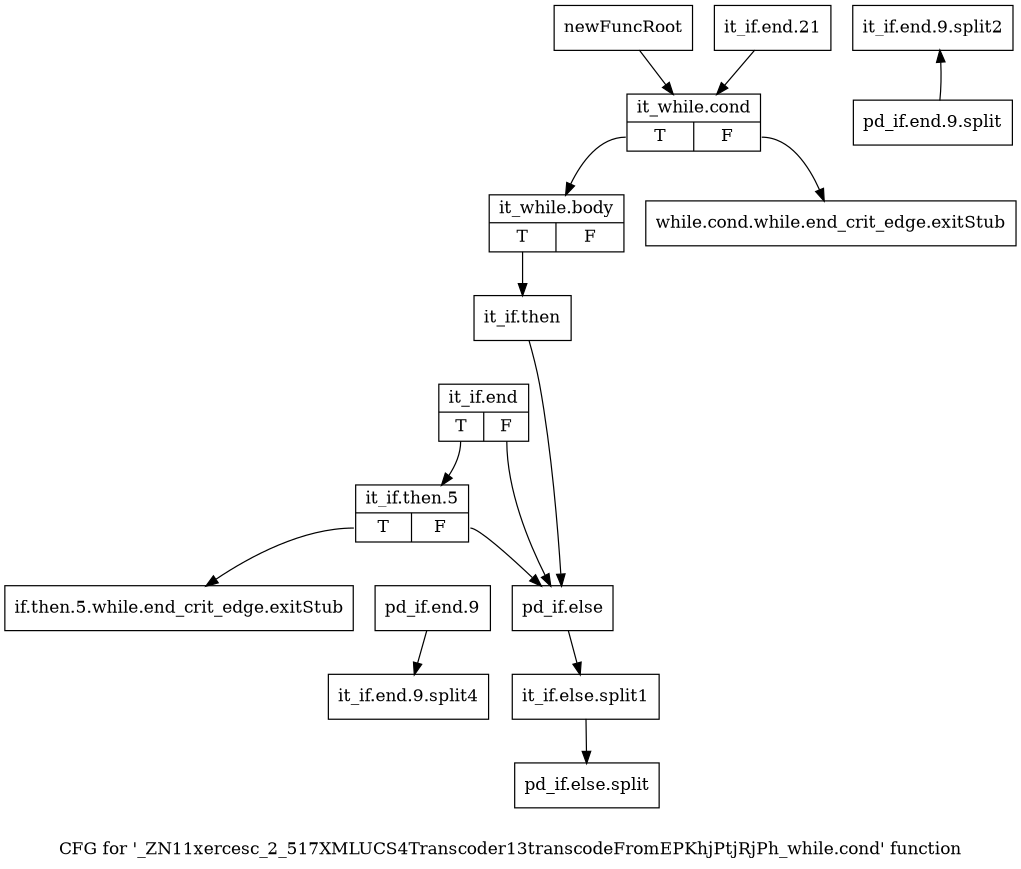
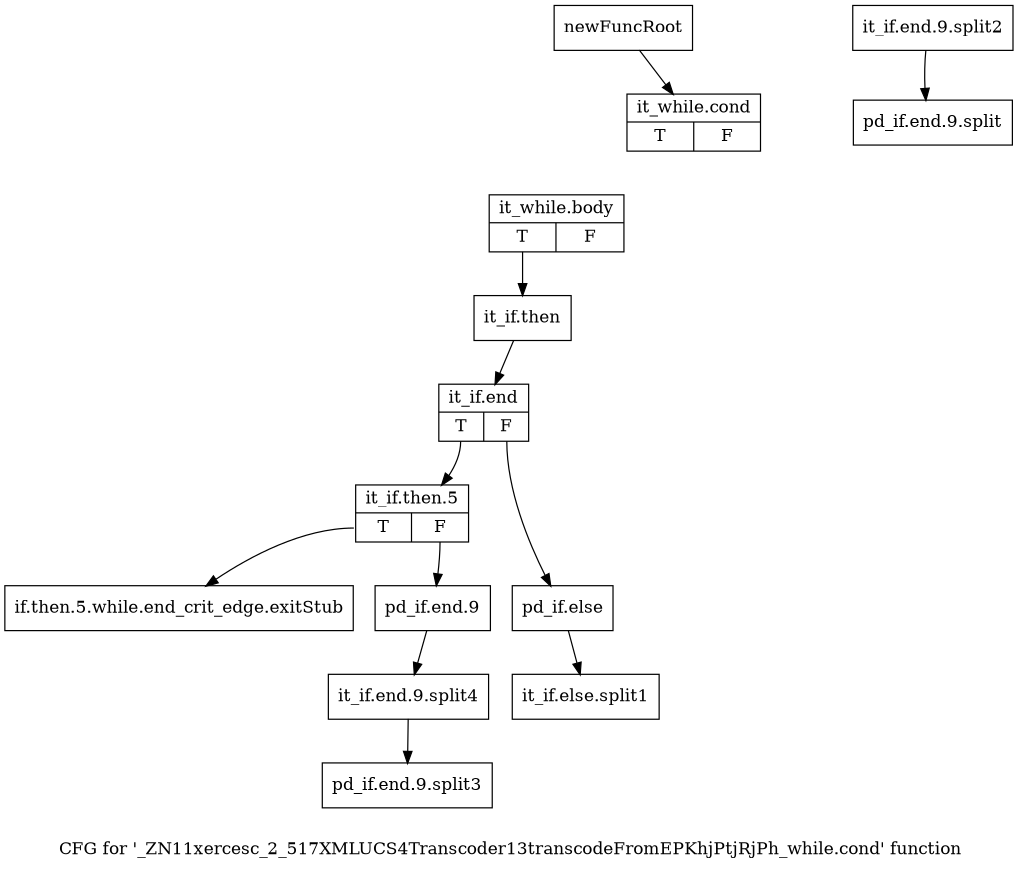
(773, 28) -> none
(941, 81) -> (925, 69)
(592, 153) -> none
(831, 223) -> none
(550, 456) -> (507, 357)
(503, 551) -> (439, 558)
none -> (407, 785)
(587, 785) -> none
